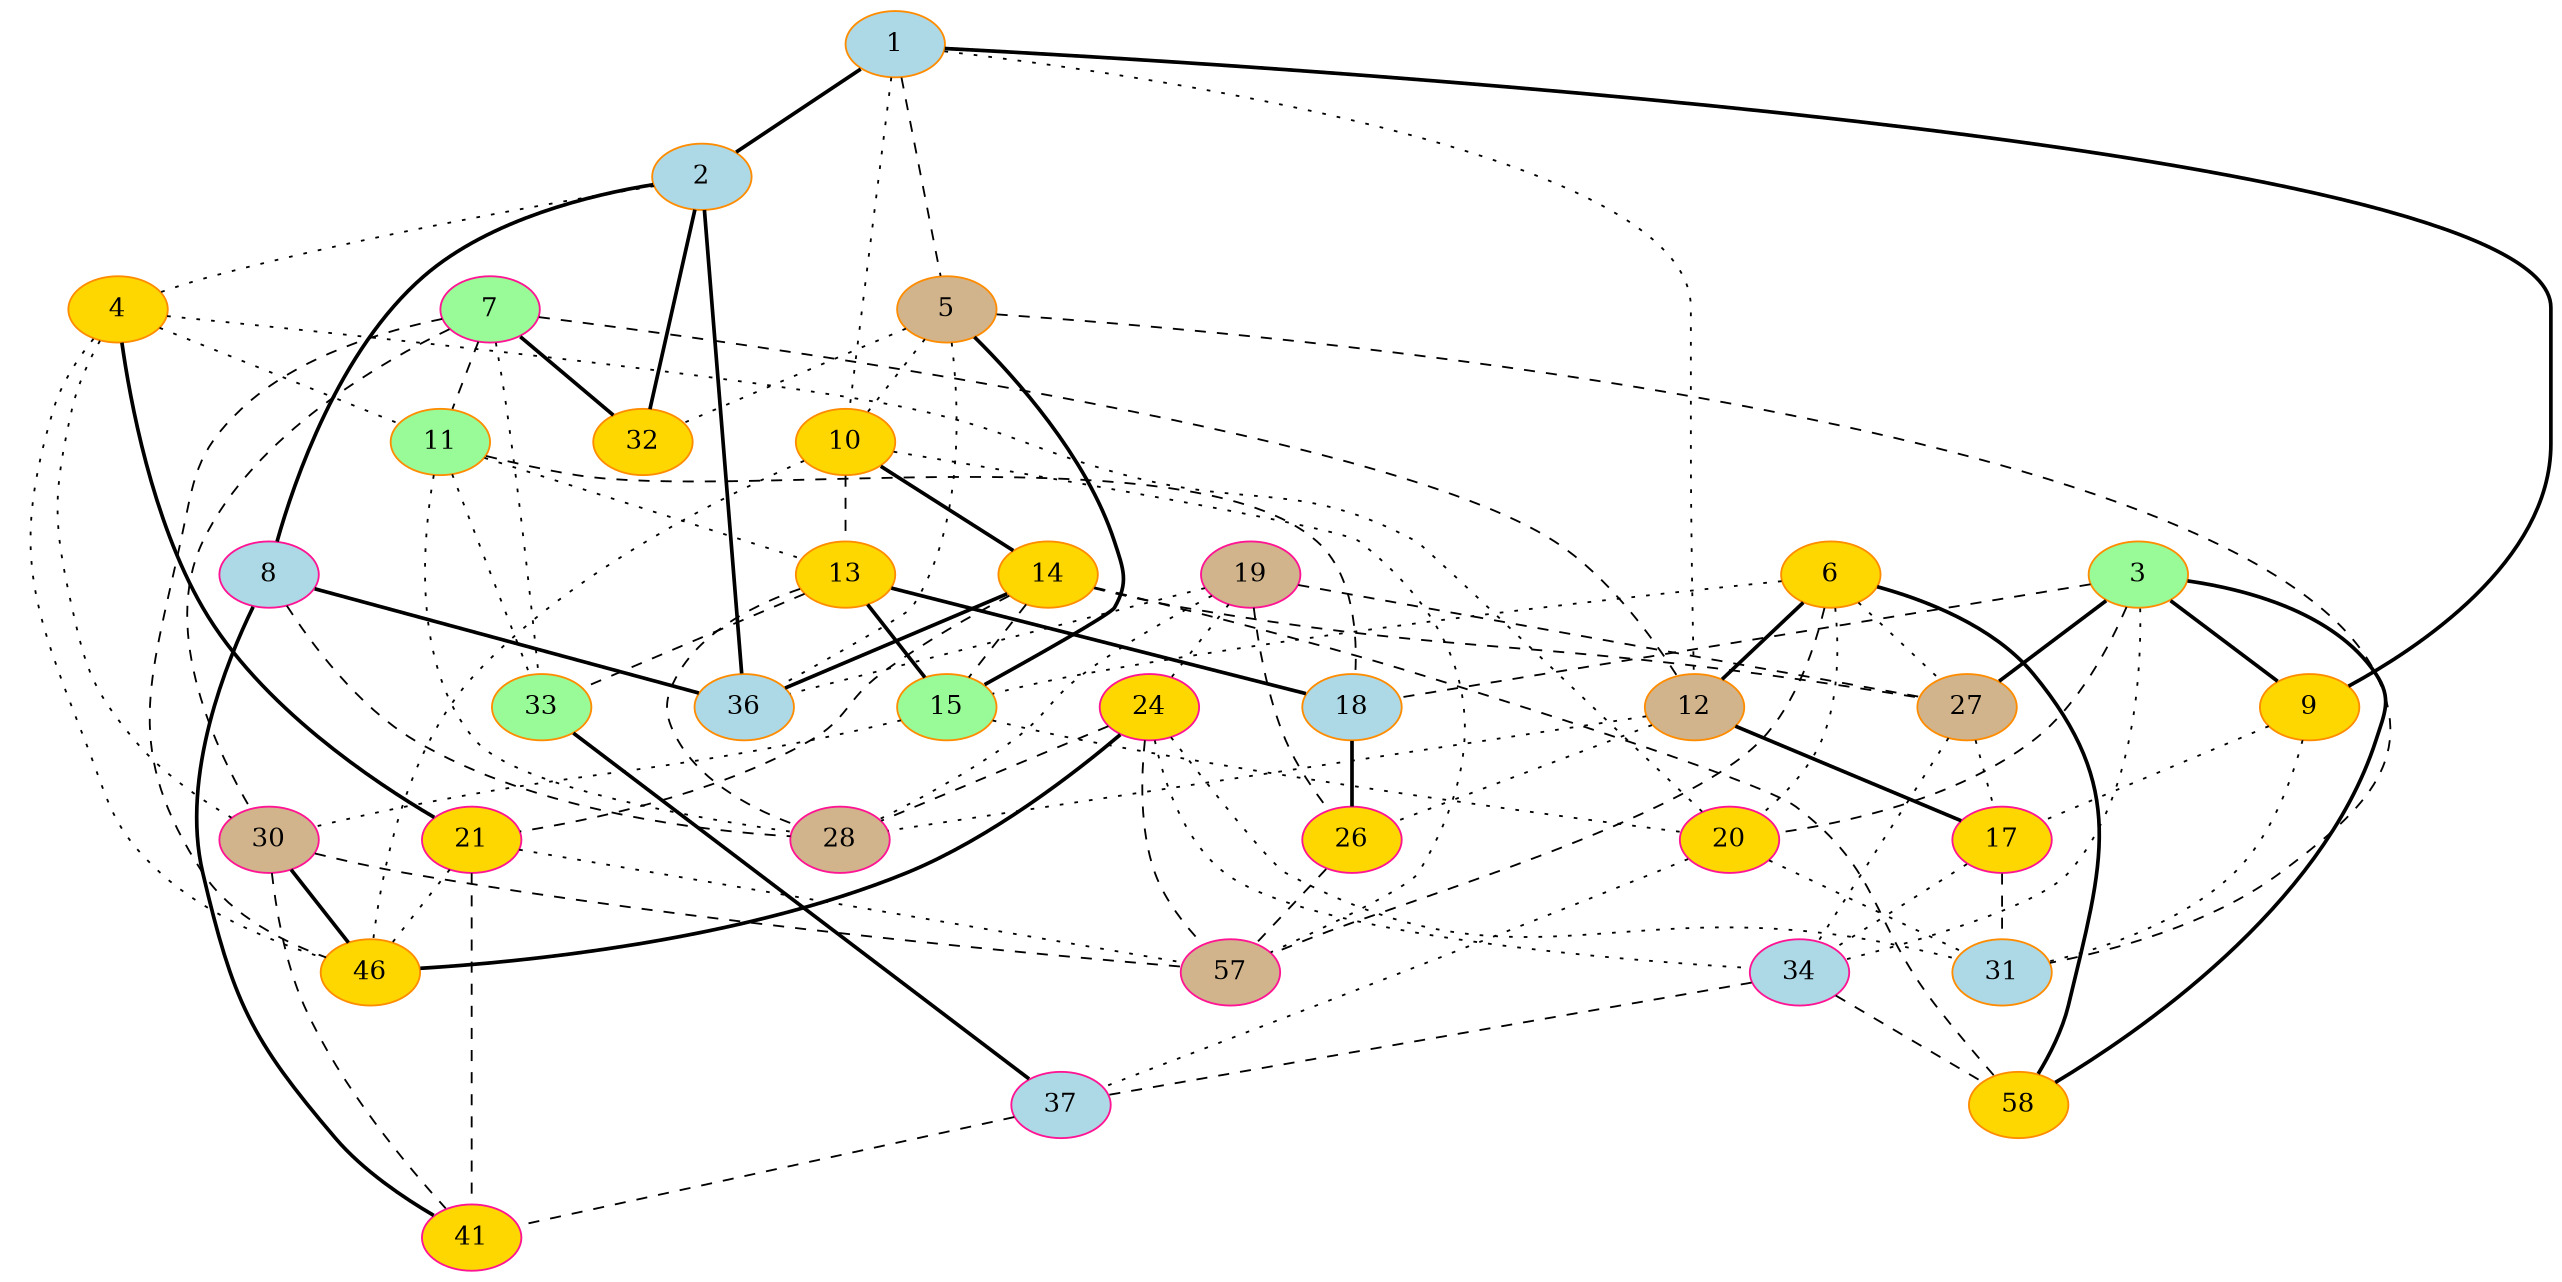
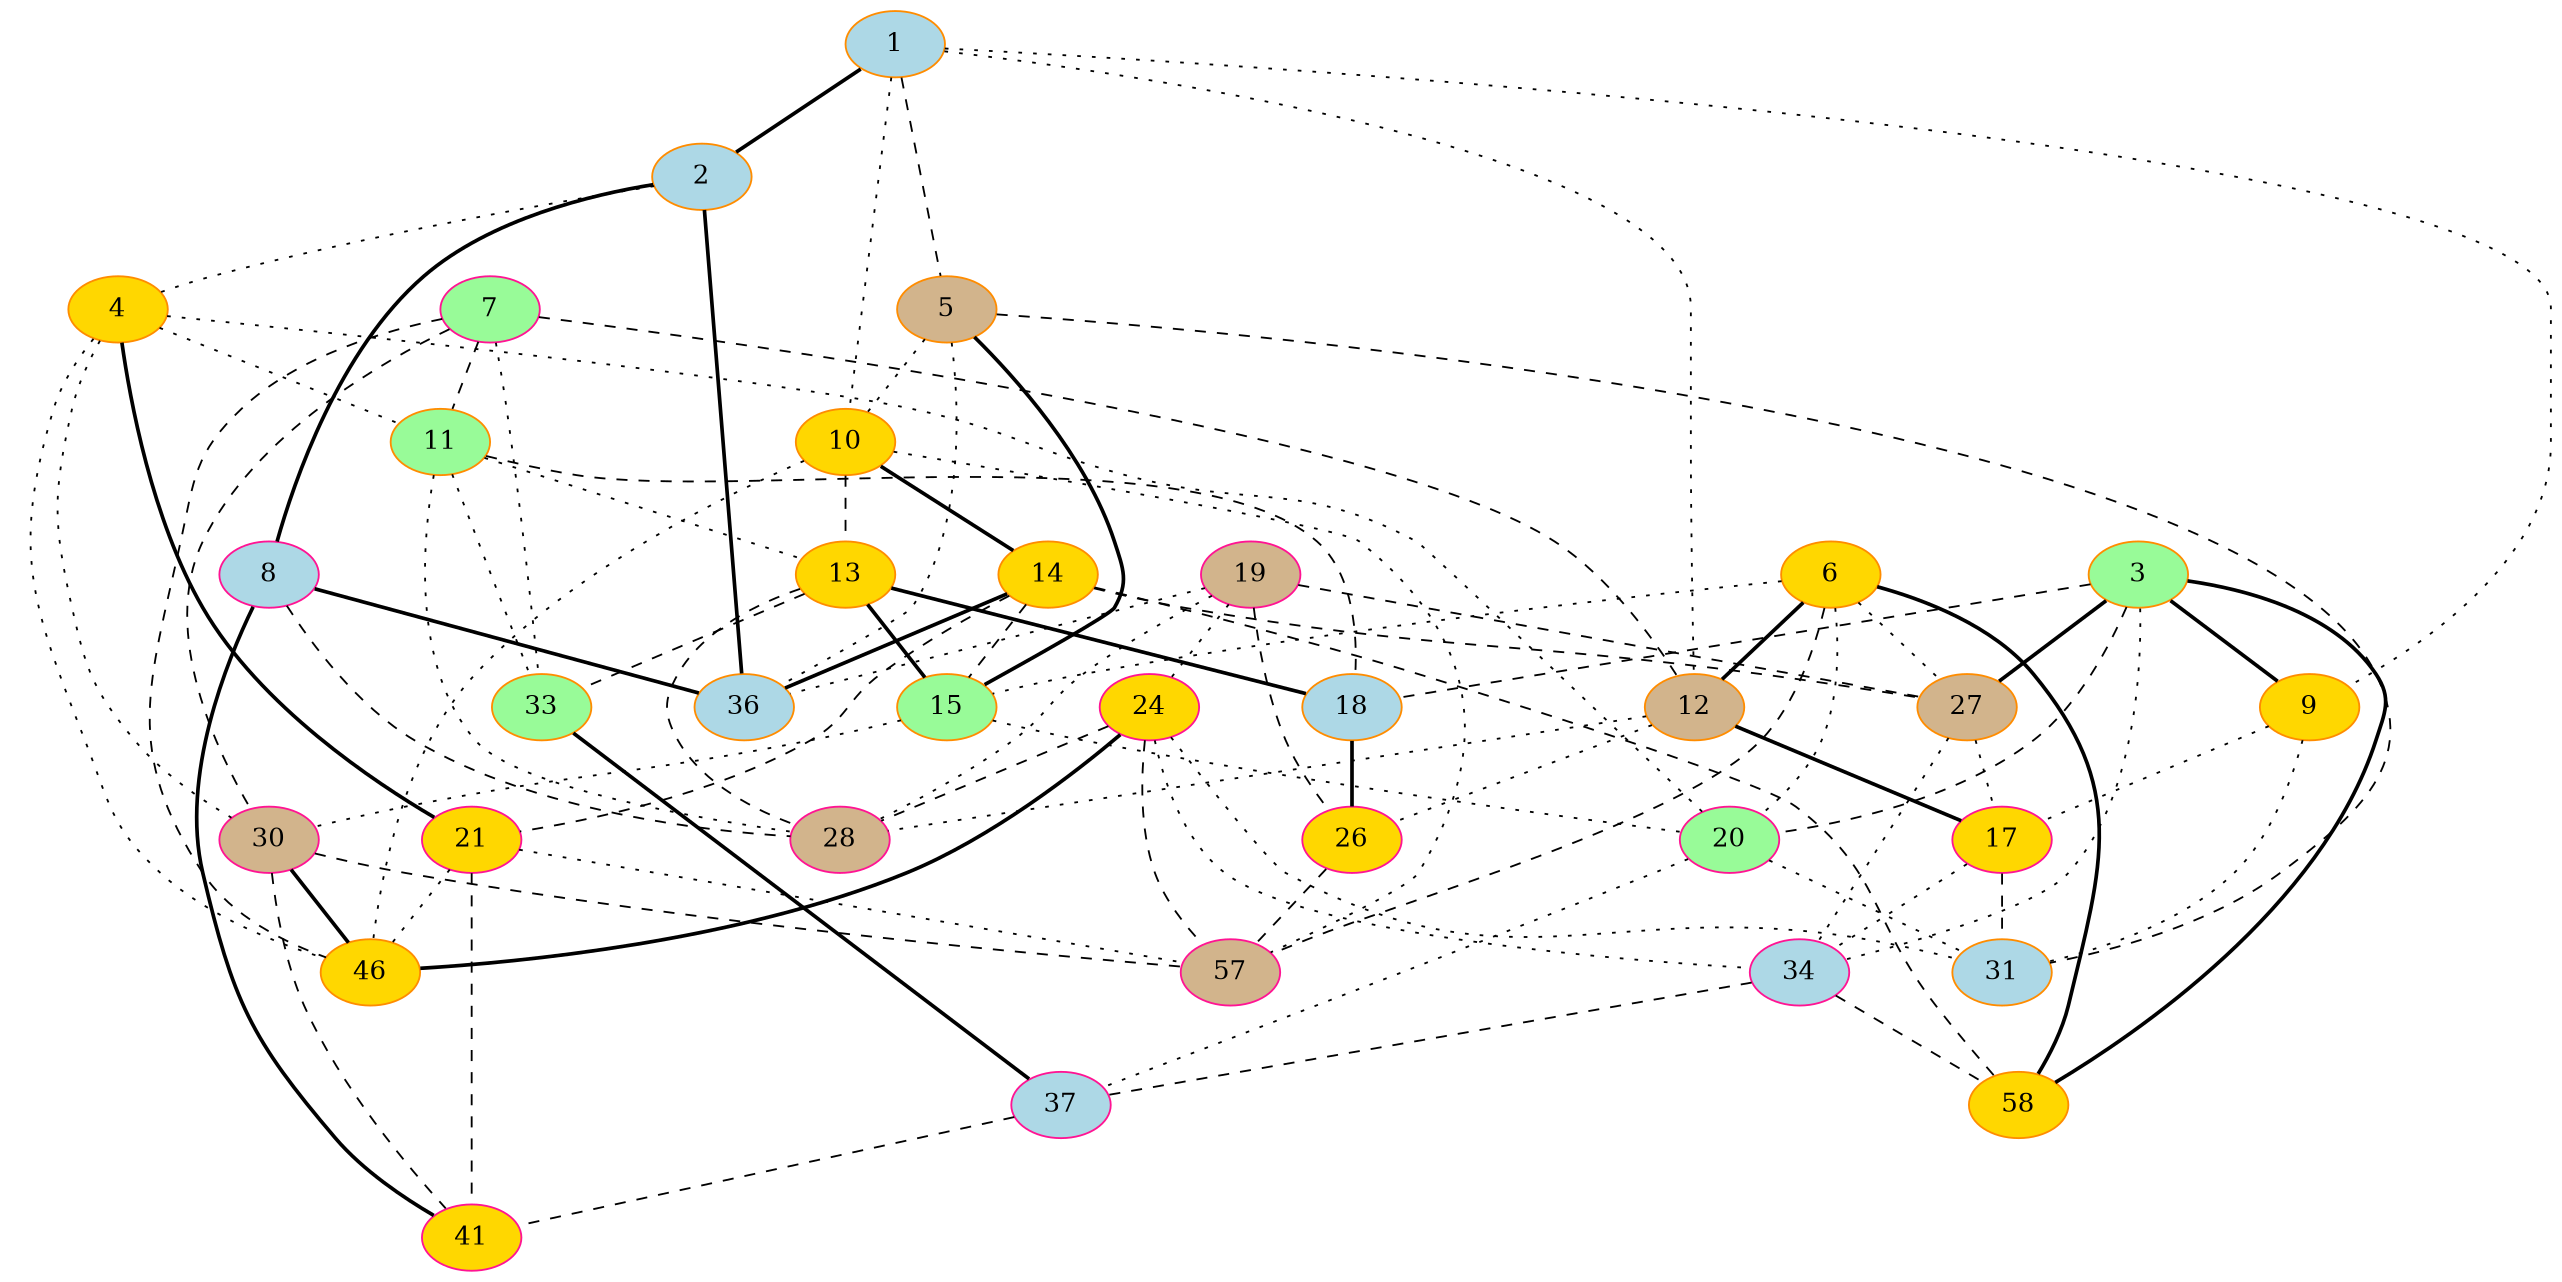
(1998, 140) -> (1998, 140)
(643, 442) -> none
(1730, 840) -> (1730, 840)
